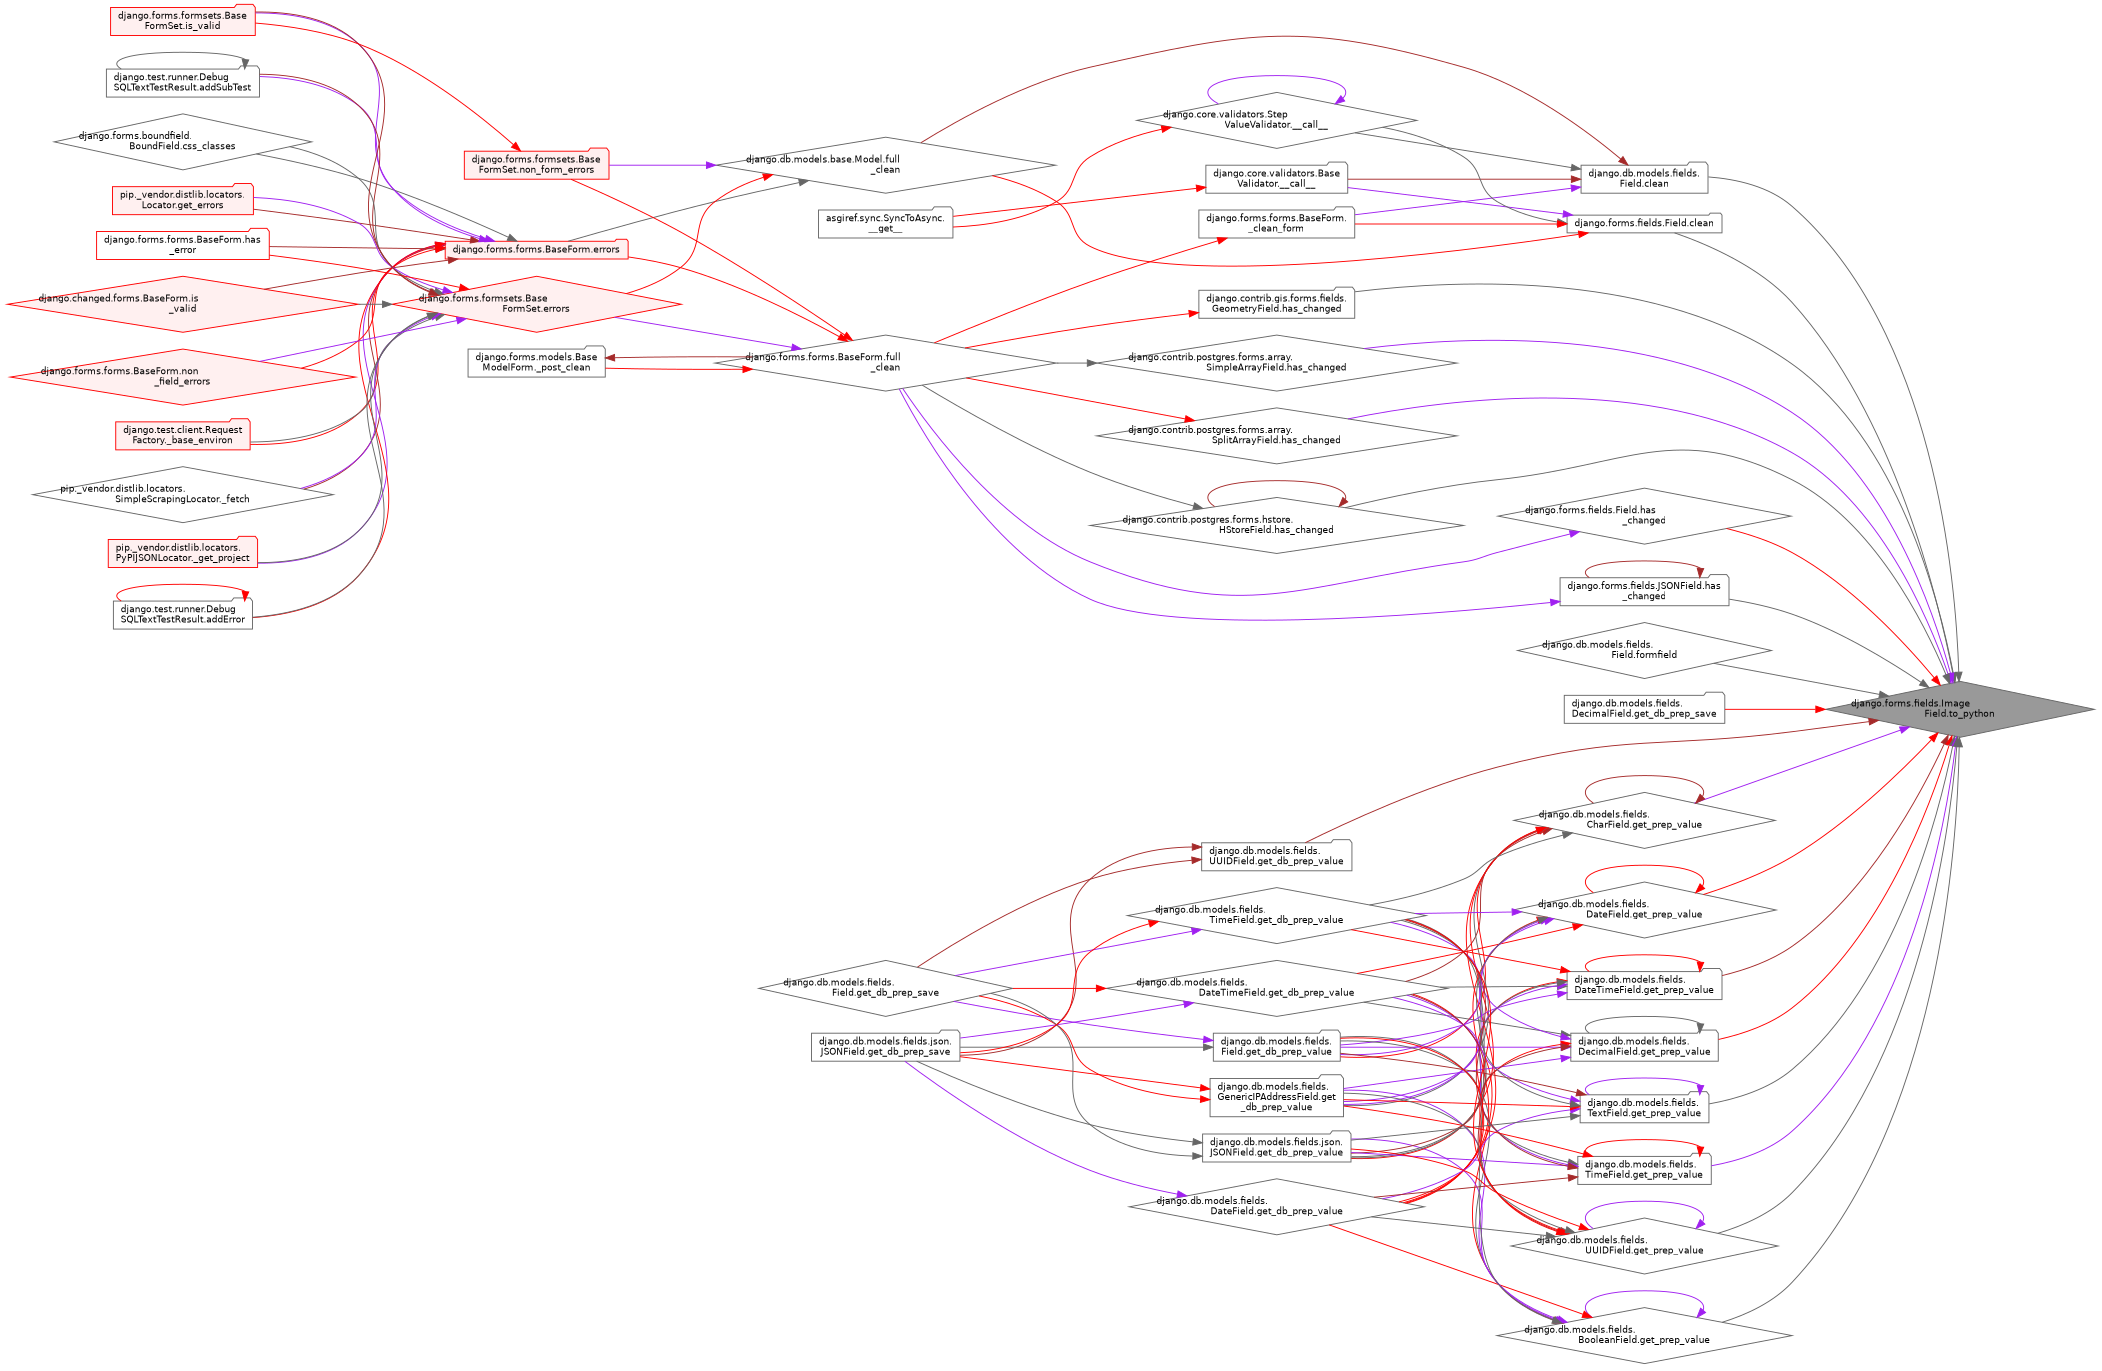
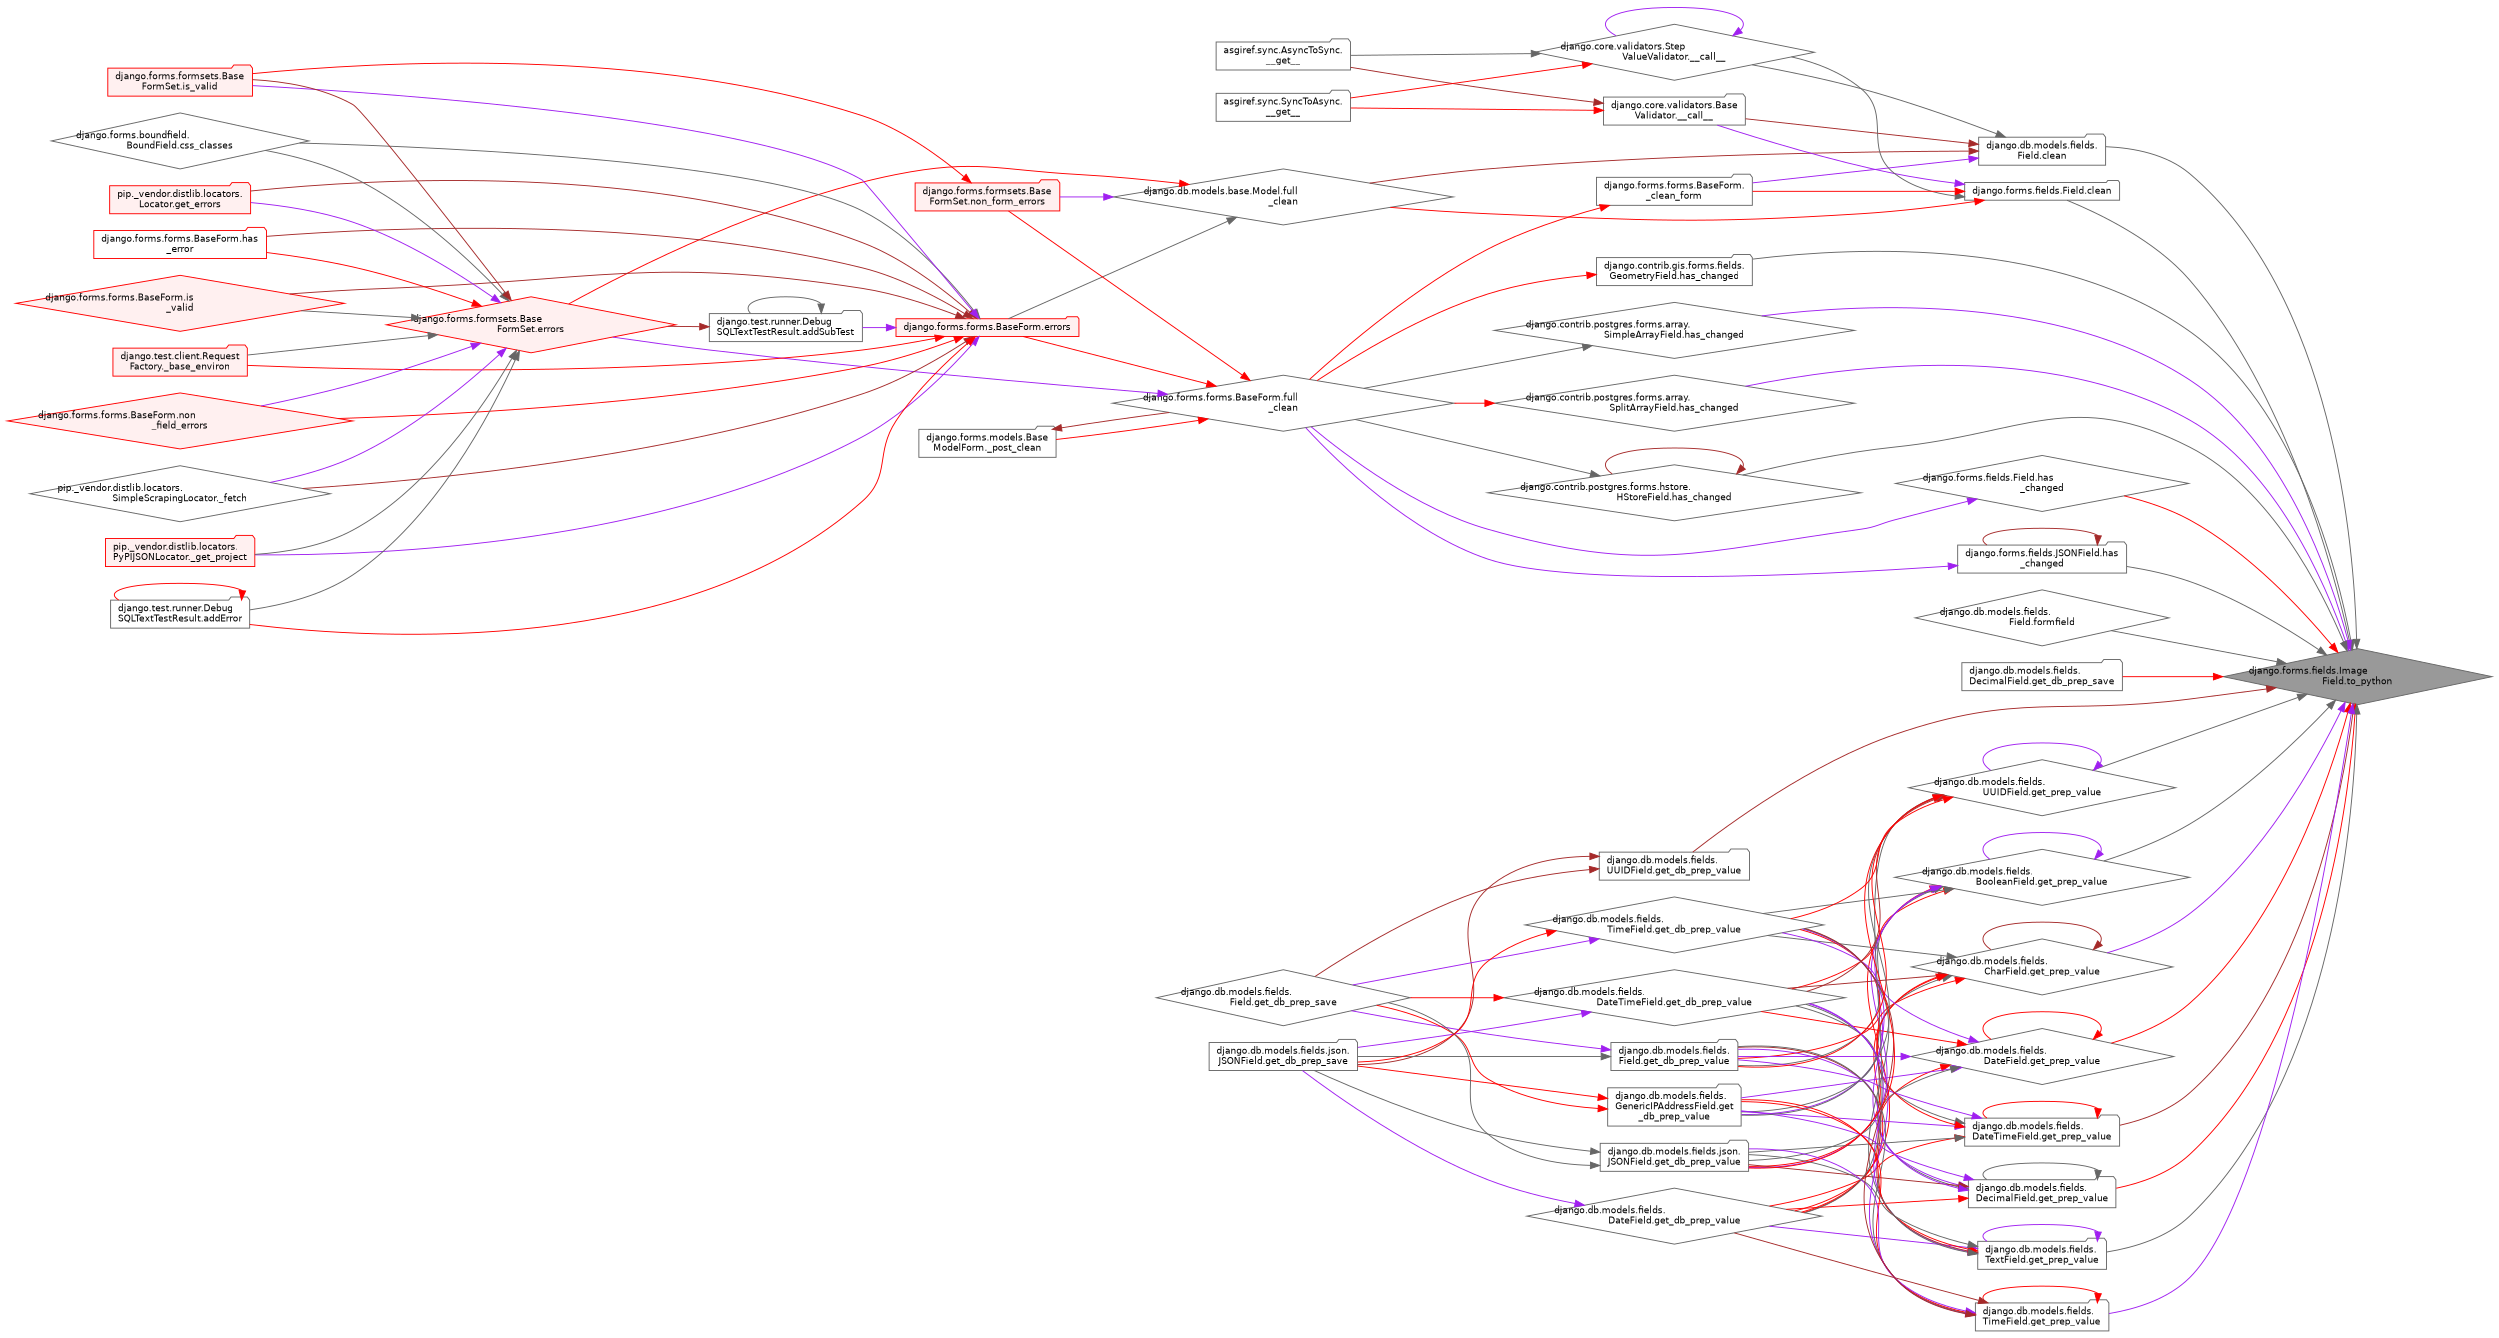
none -> (1283, 56)
(379, 156) -> (684, 326)
(183, 304) -> (180, 303)
